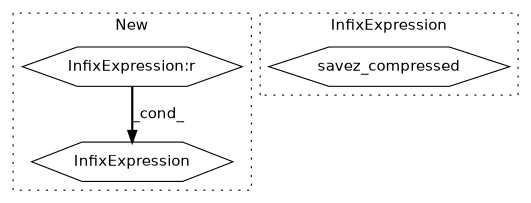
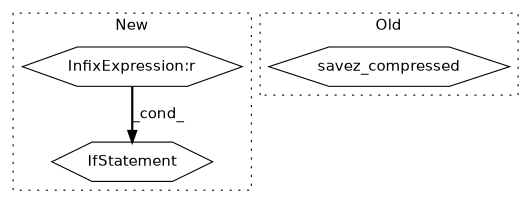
(389, 26) -> (389, 26)
(132, 162) -> (132, 162)
